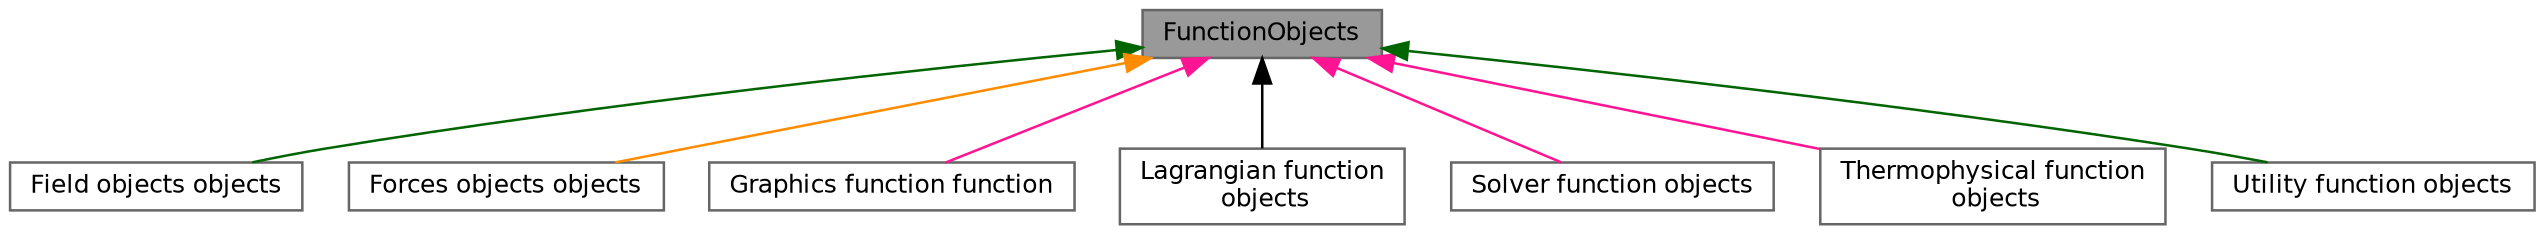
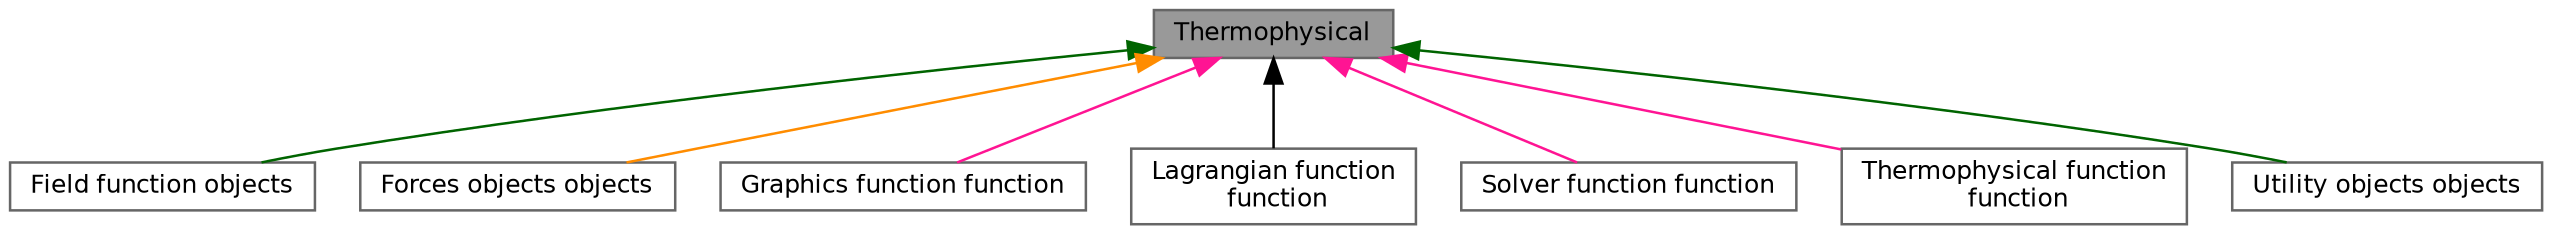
(1262, 34) -> (1274, 34)
(156, 186) -> (163, 186)
(1262, 186) -> (1274, 186)
(1612, 186) -> (1629, 186)
(1993, 186) -> (2014, 186)
(2373, 186) -> (2387, 186)
